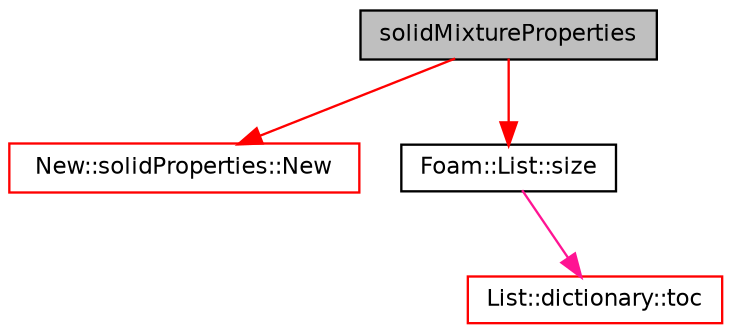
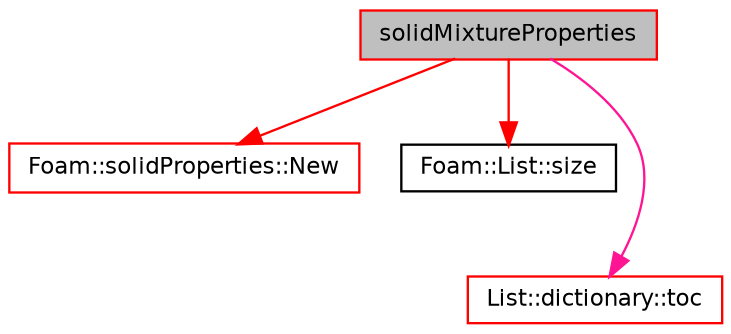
(509, 35) -> (509, 35)
(184, 168) -> (184, 168)
(545, 224) -> (636, 141)
